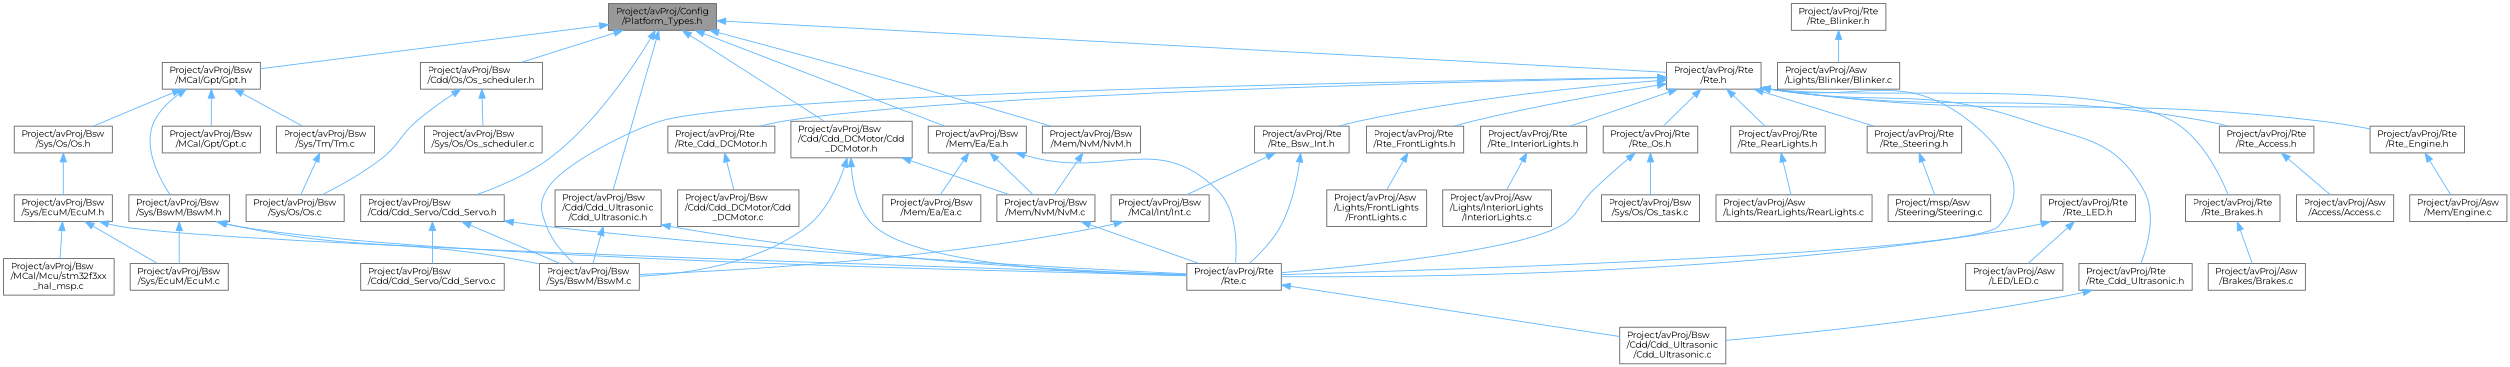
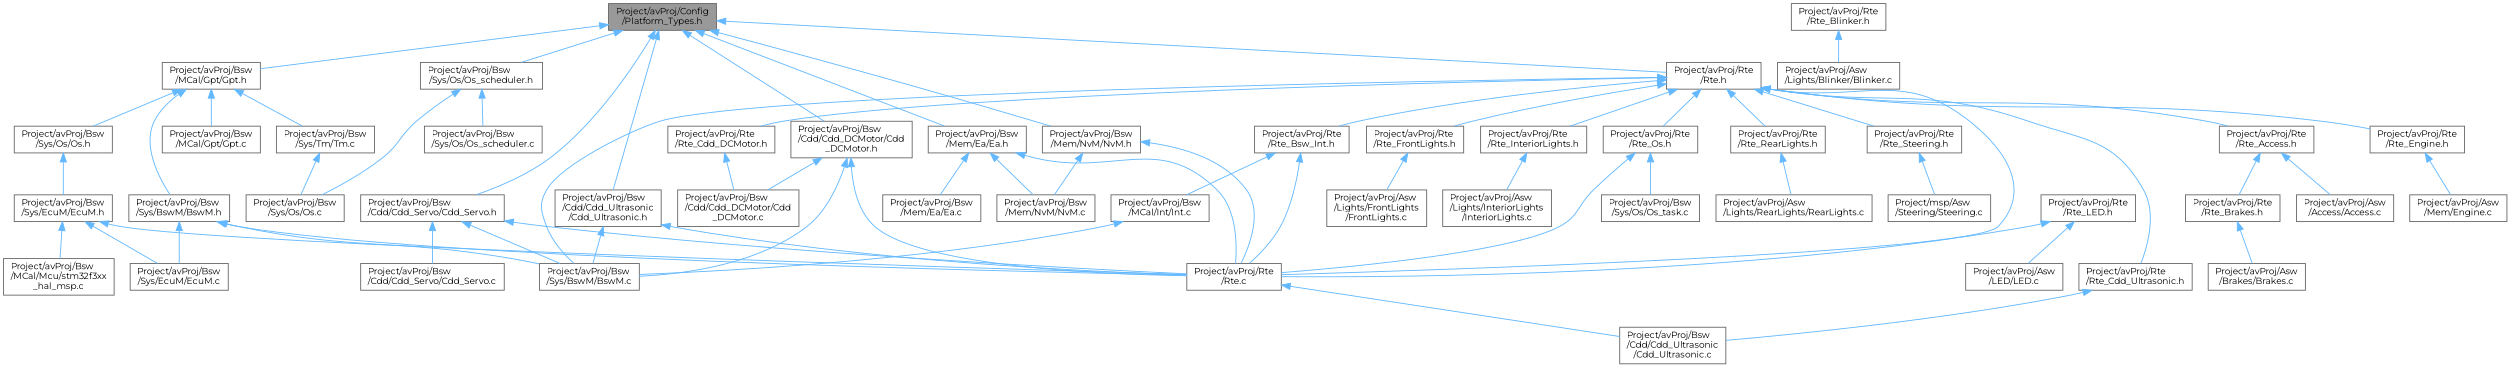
(482, 76) -> (482, 76)
(2020, 95) -> (2248, 178)
(960, 178) -> (791, 176)
(1144, 244) -> (1239, 181)
